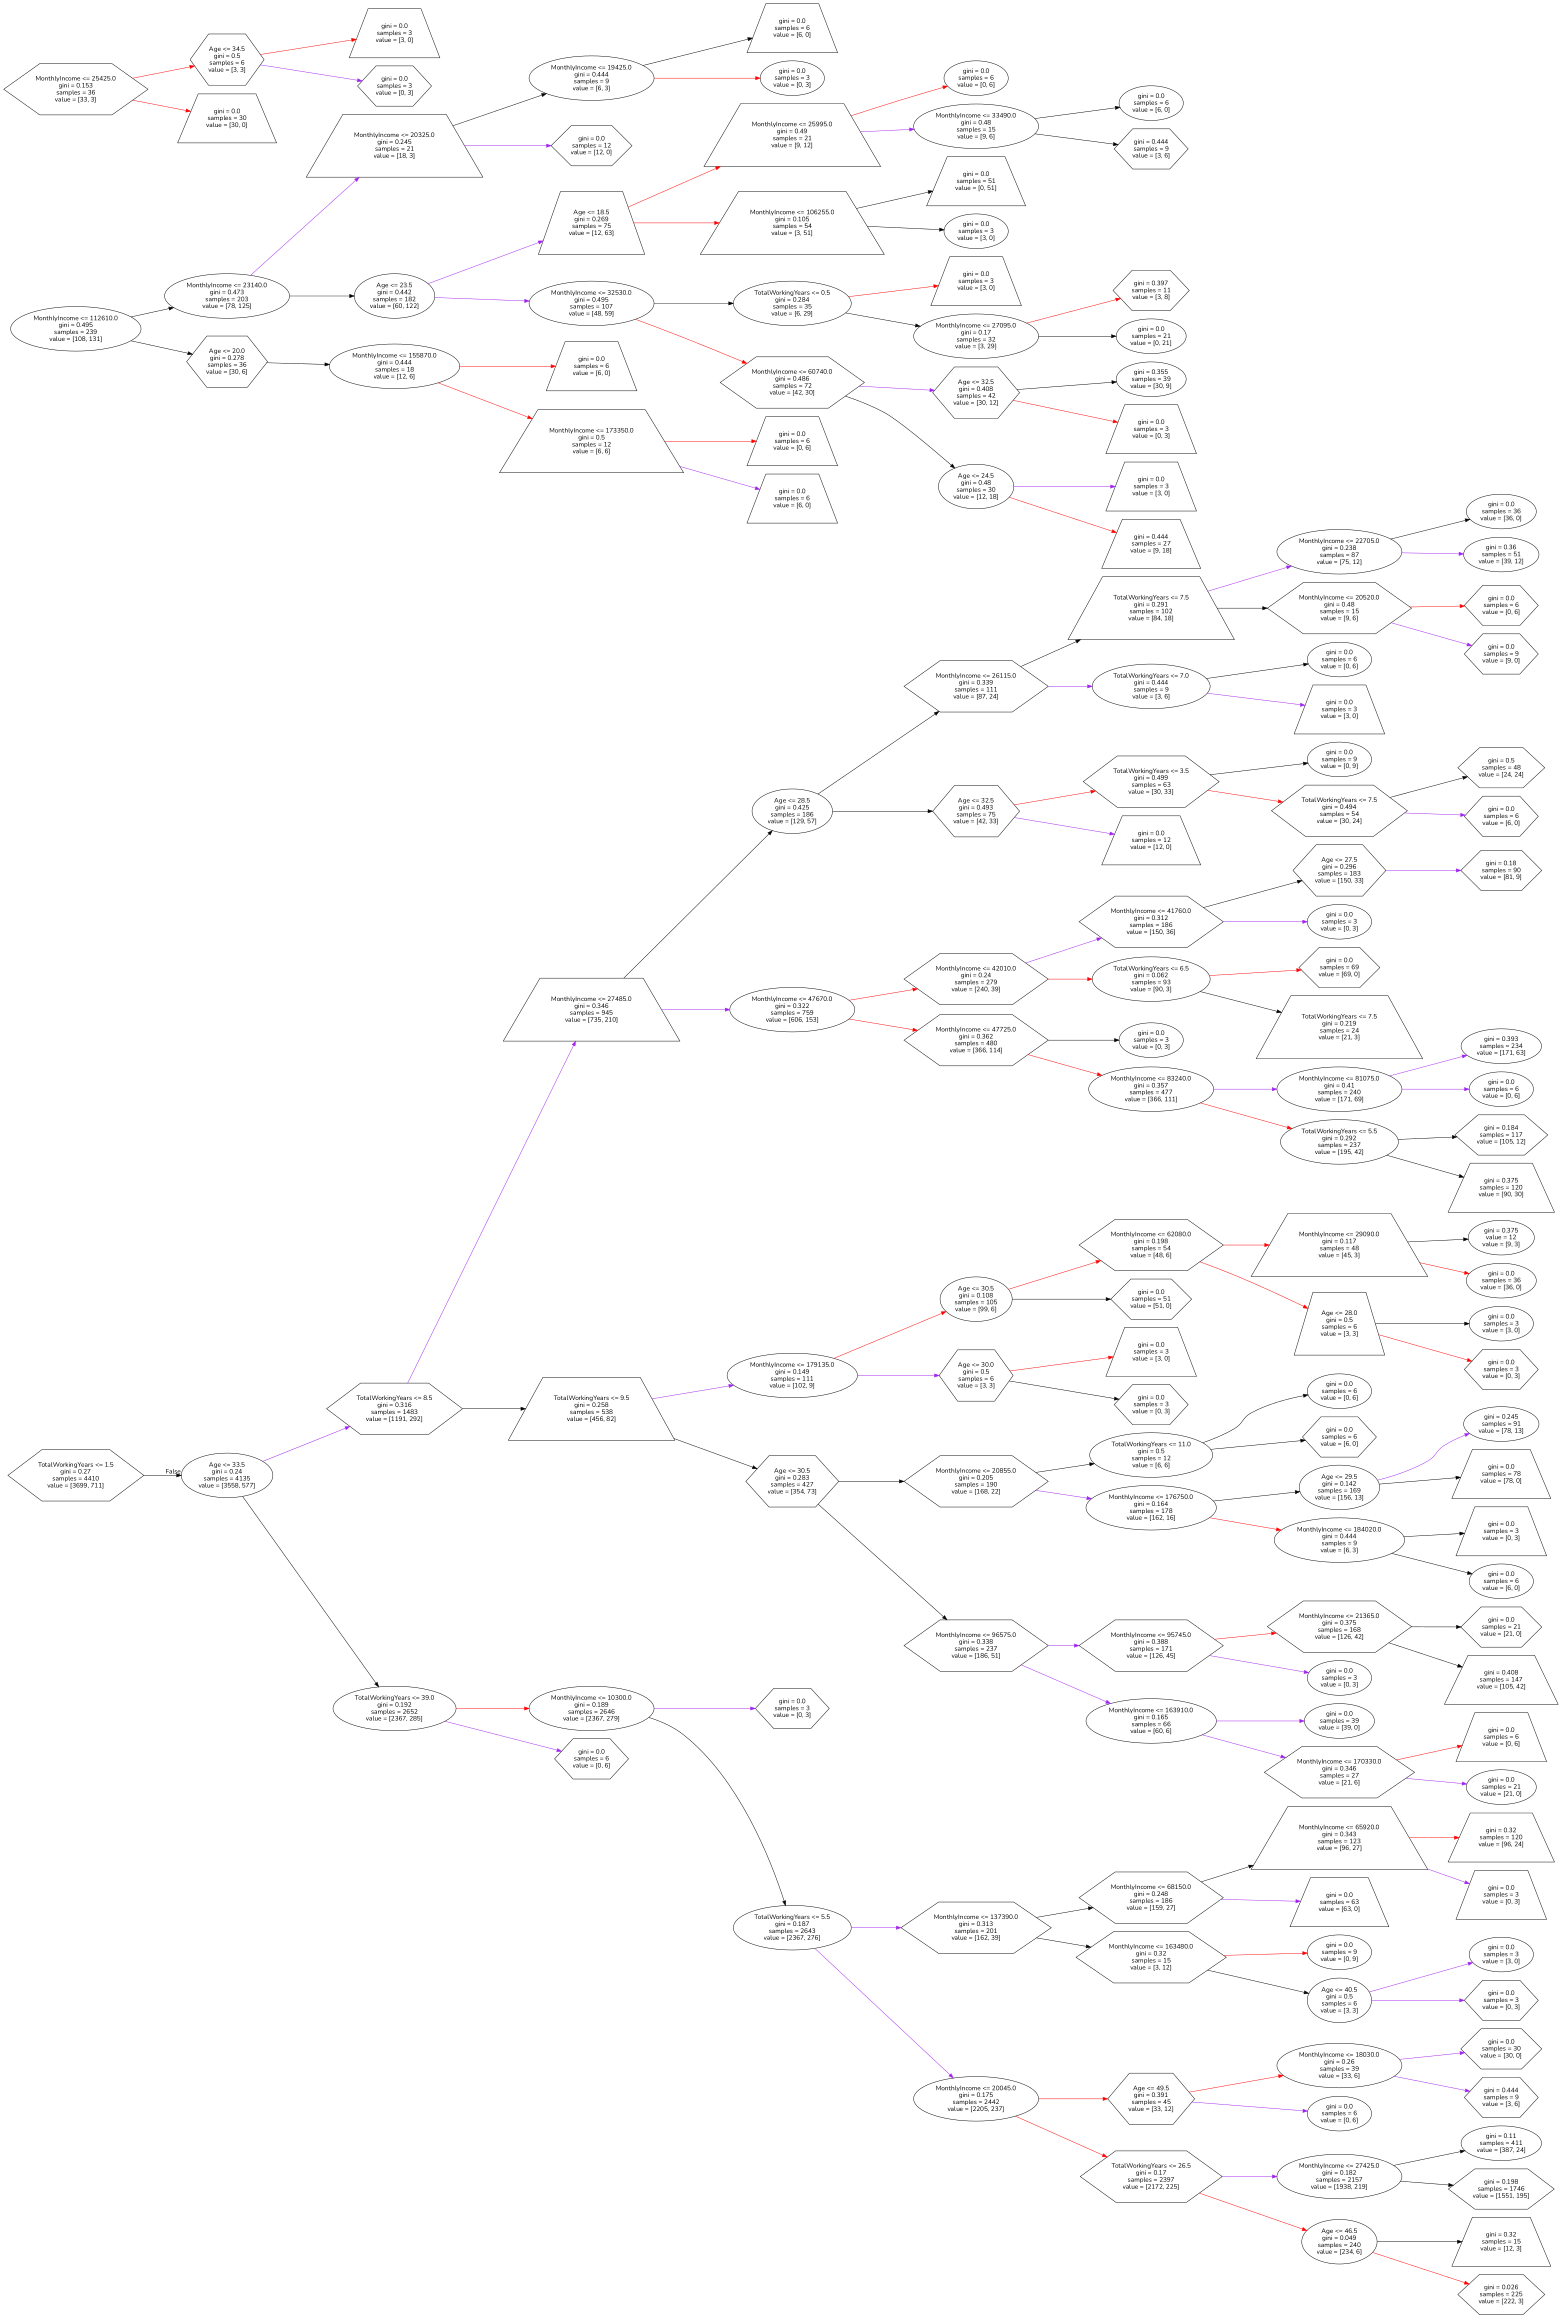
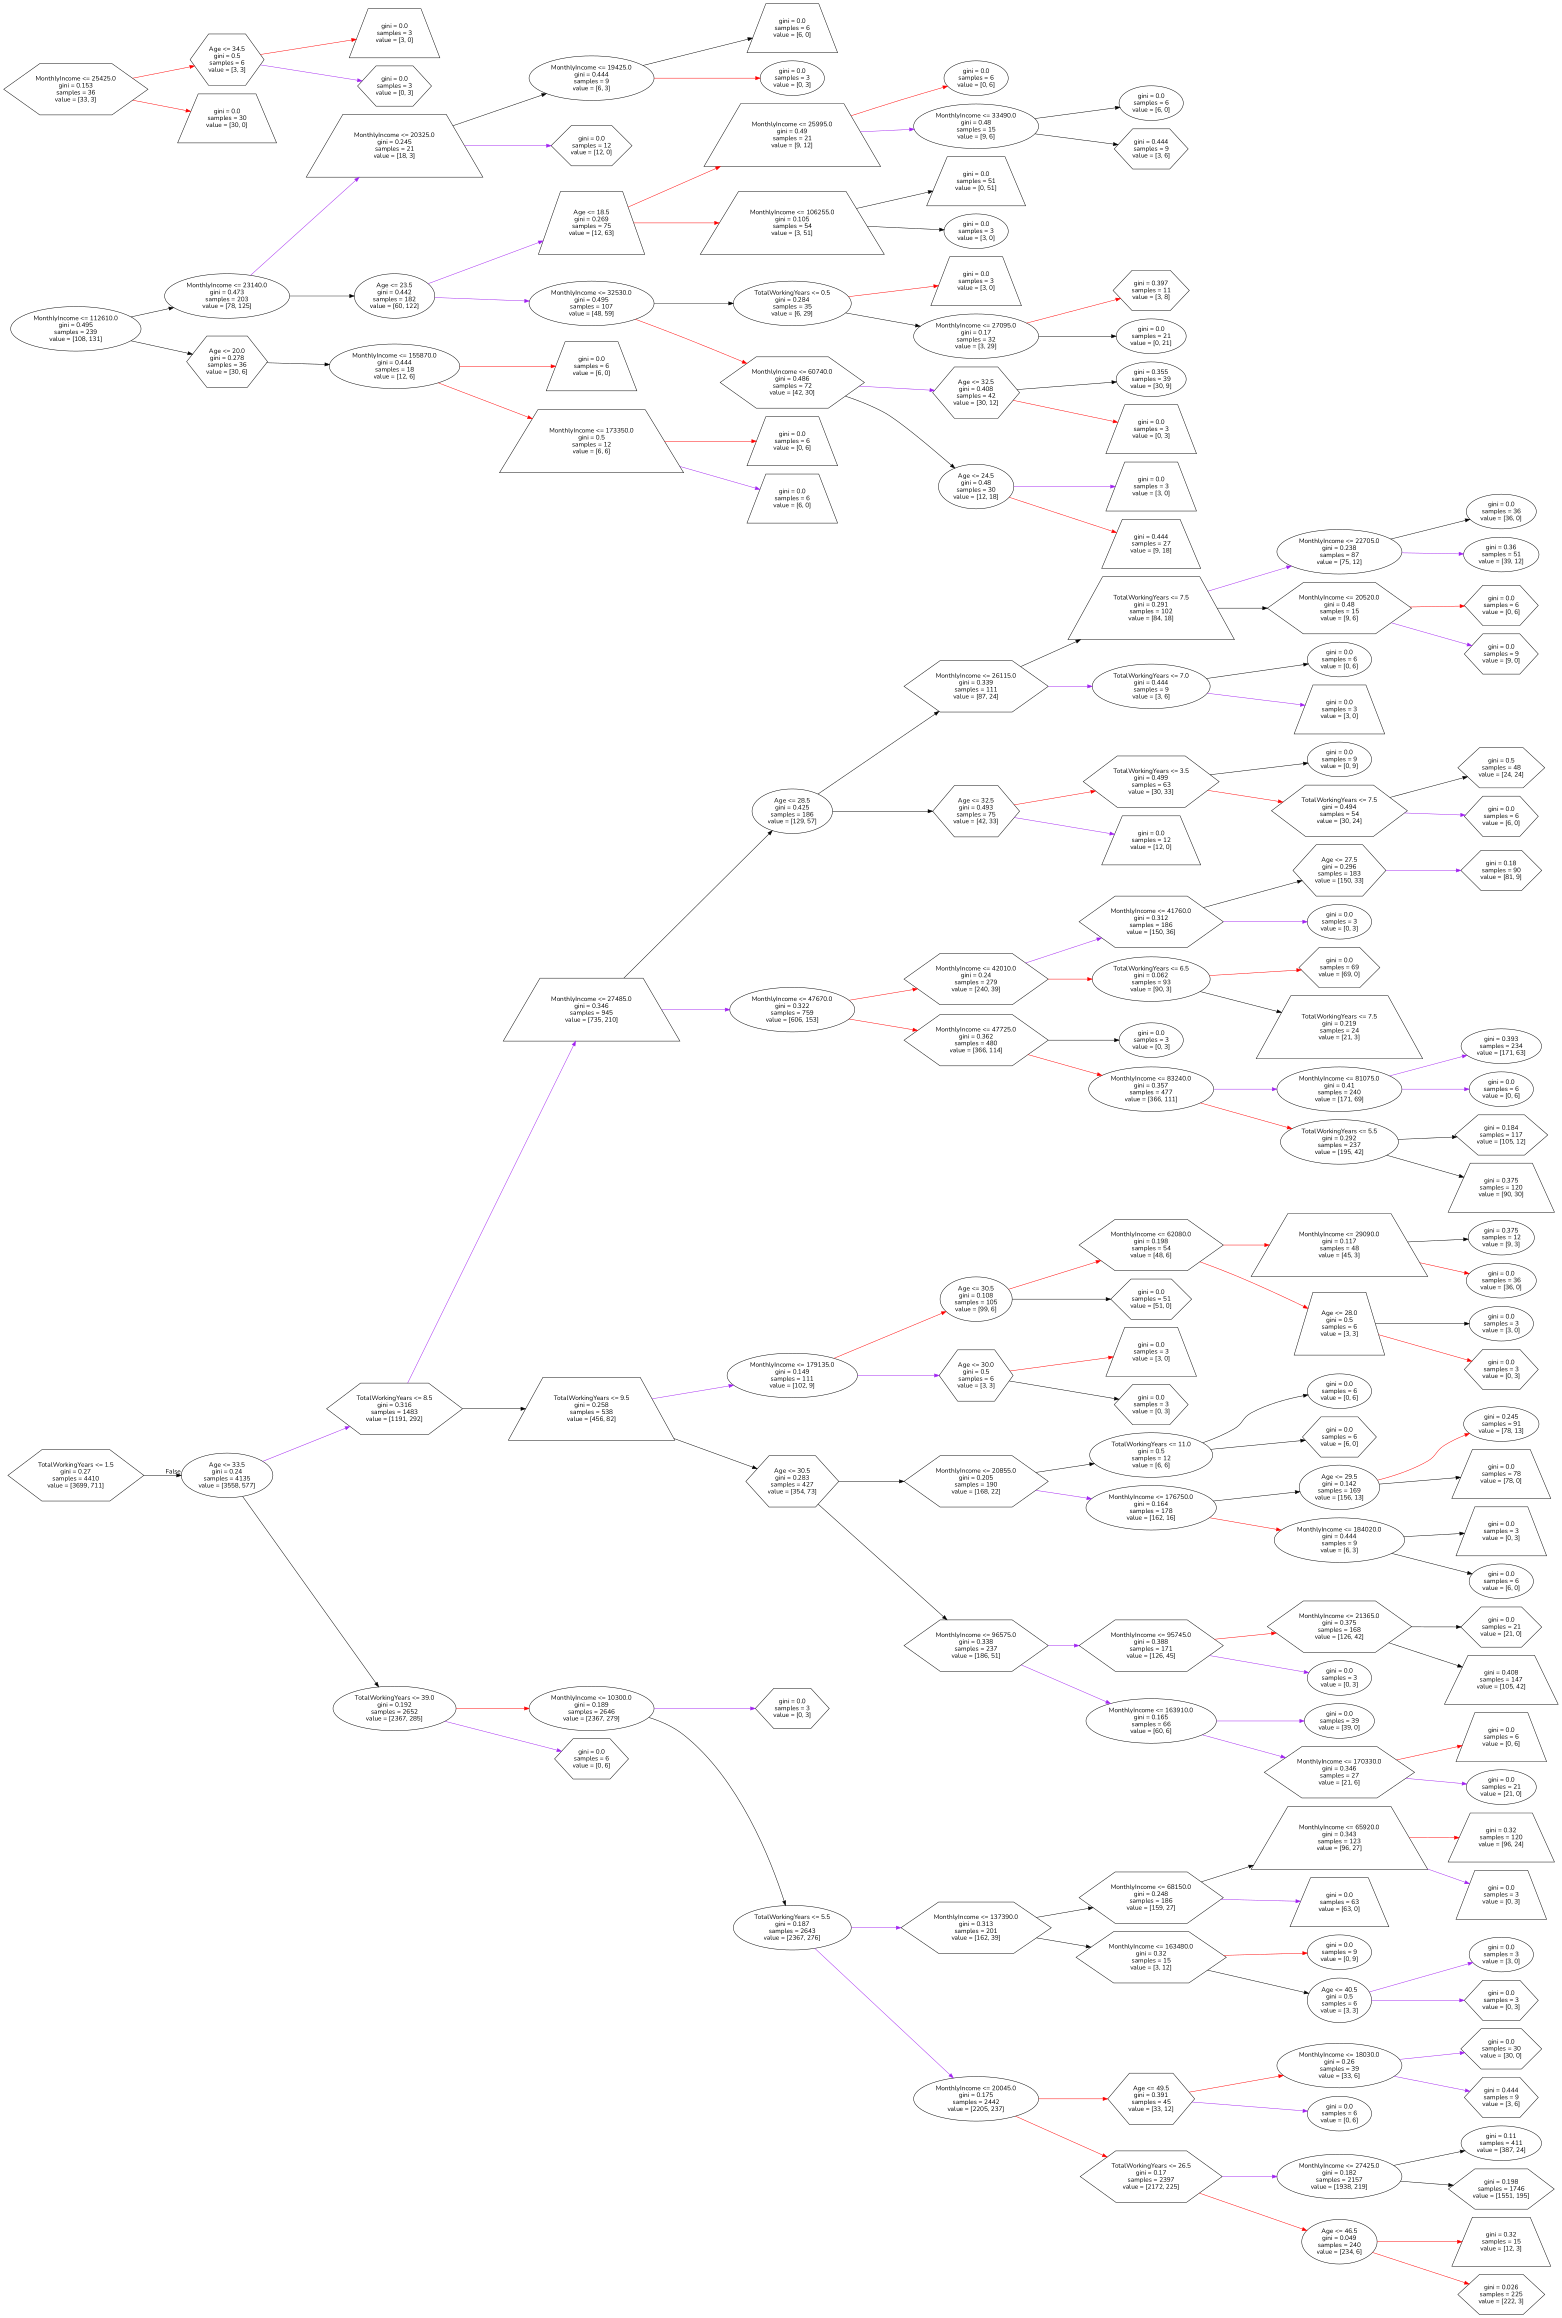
(1501, 1238) -> (1501, 1238)
(1424, 1463) -> (1424, 1463)
(1417, 2242) -> (1417, 2242)
